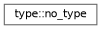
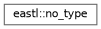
(51, 15) -> (51, 15)
